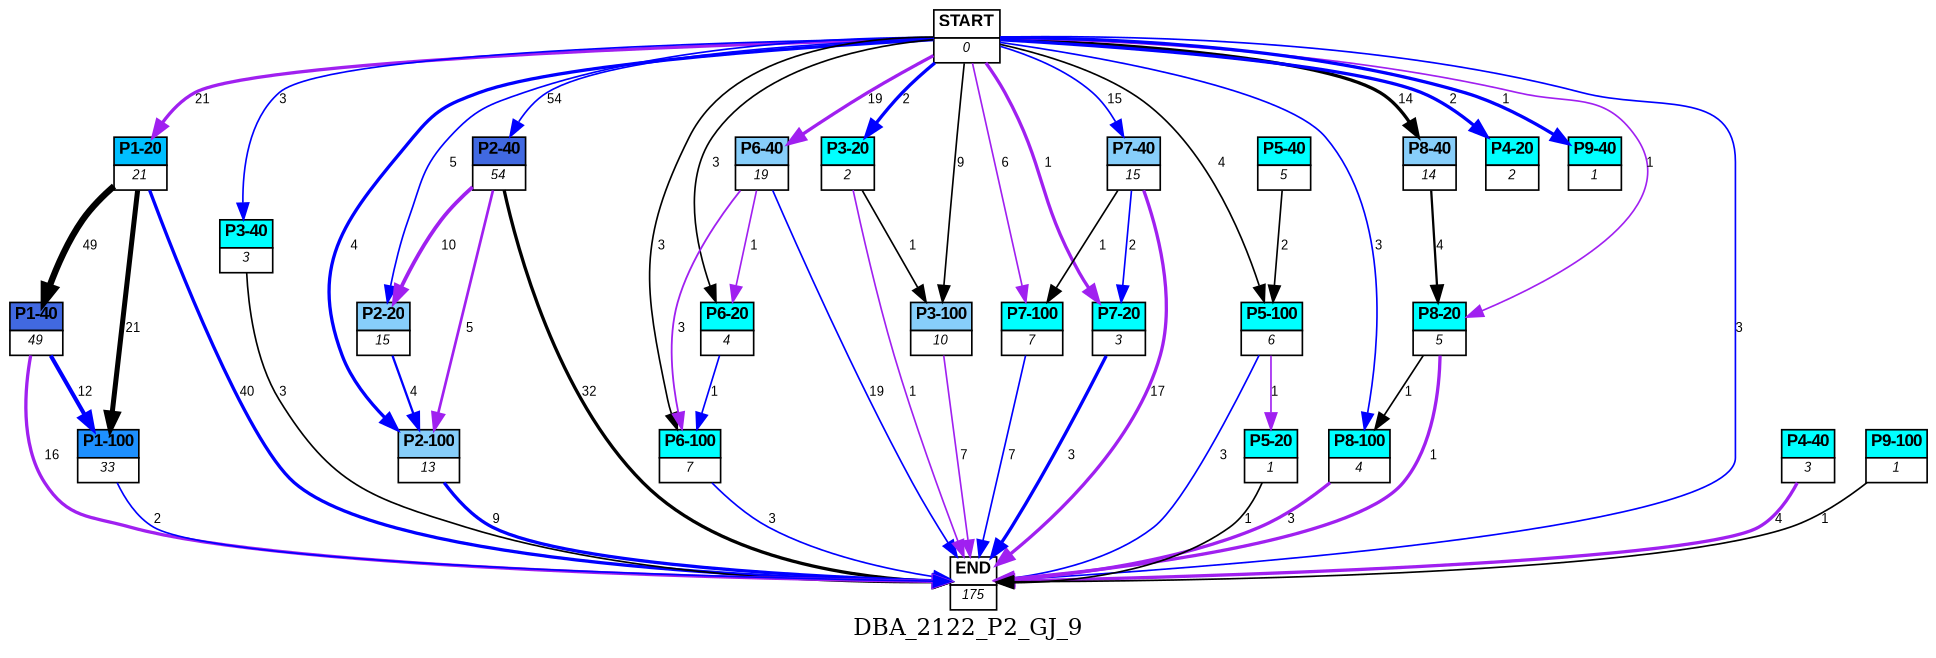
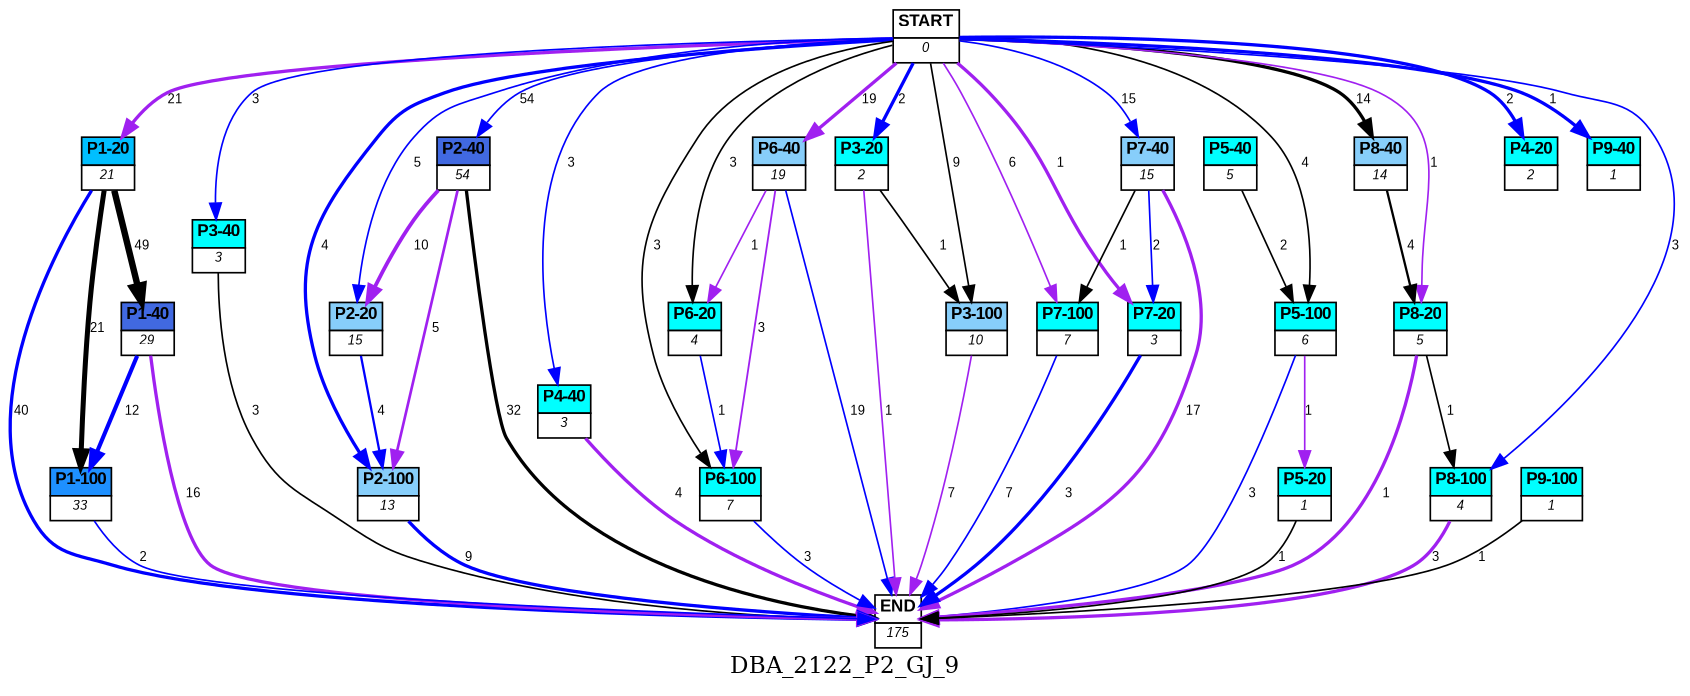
(1735, 294) -> (604, 89)
(36, 340) -> (148, 340)
